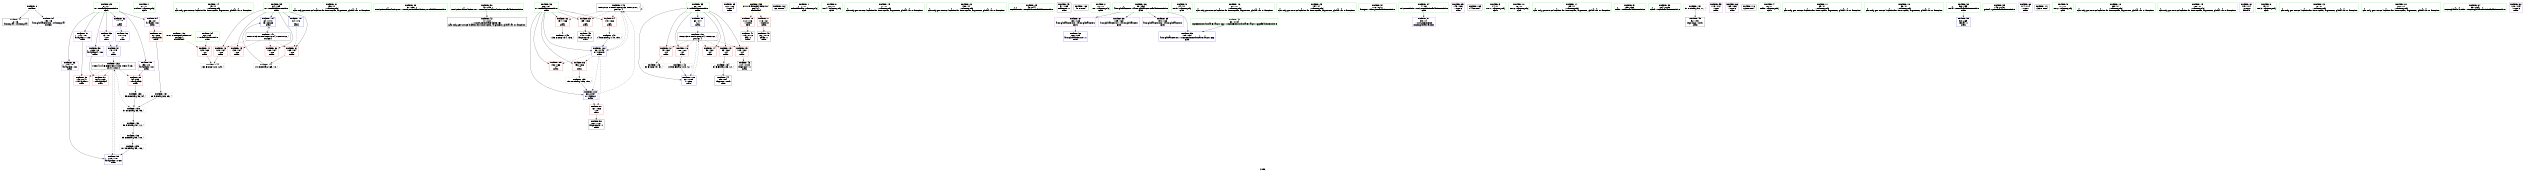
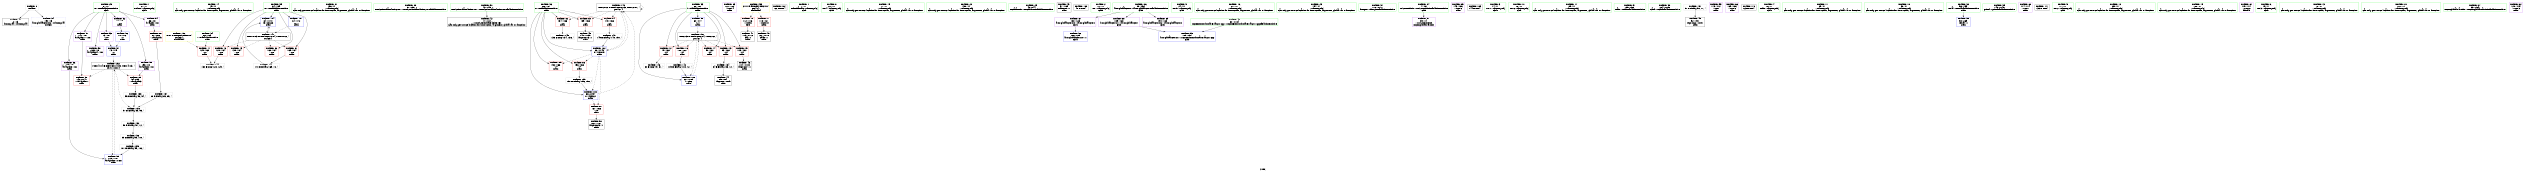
(1183, 16) -> (1152, 29)
(297, 36) -> (283, 29)
(1075, 40) -> (1075, 40)
(579, 69) -> (579, 69)
(100, 81) -> none
